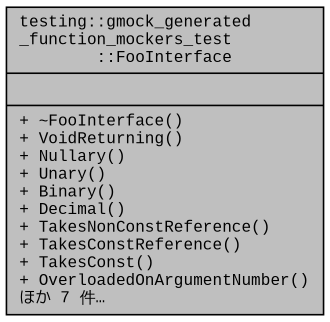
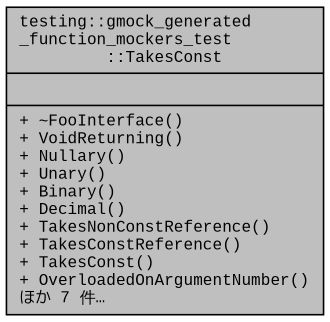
(165, 57) -> (165, 57)
